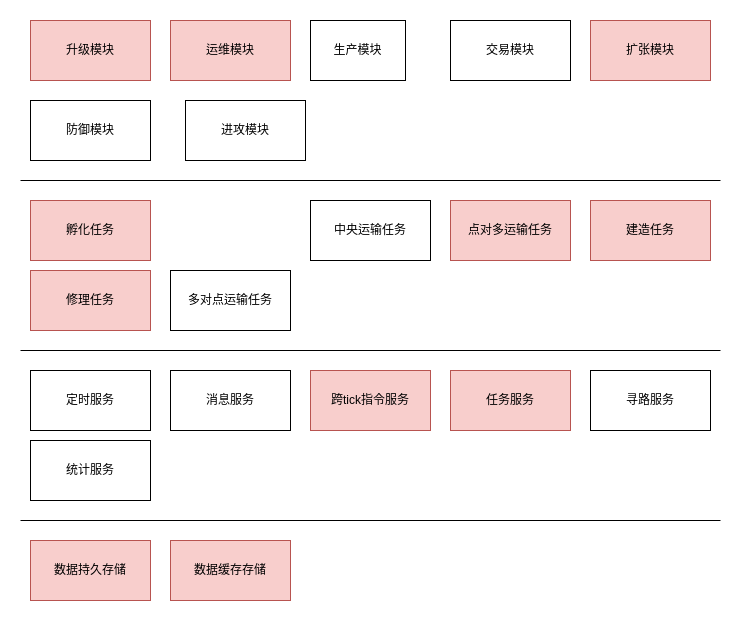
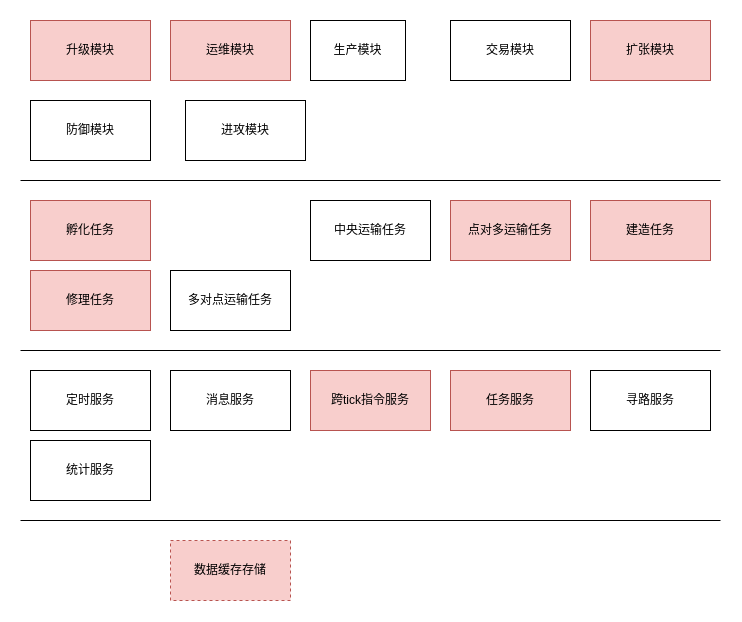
(91, 571) -> none
(231, 571) -> (231, 571)
